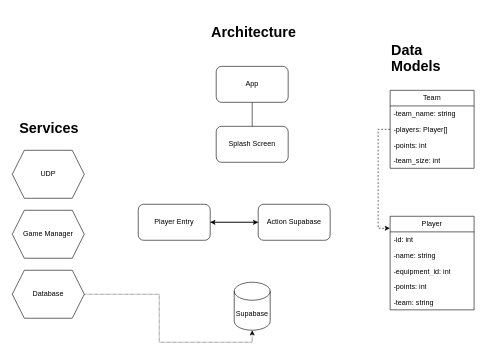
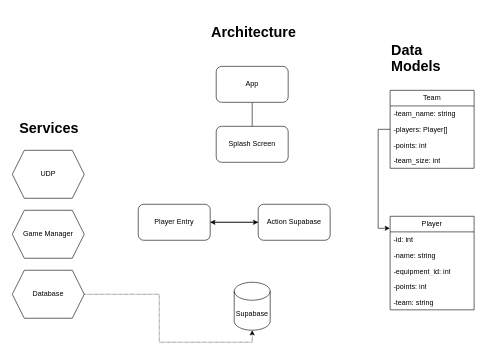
(378, 176) -> (378, 176)
